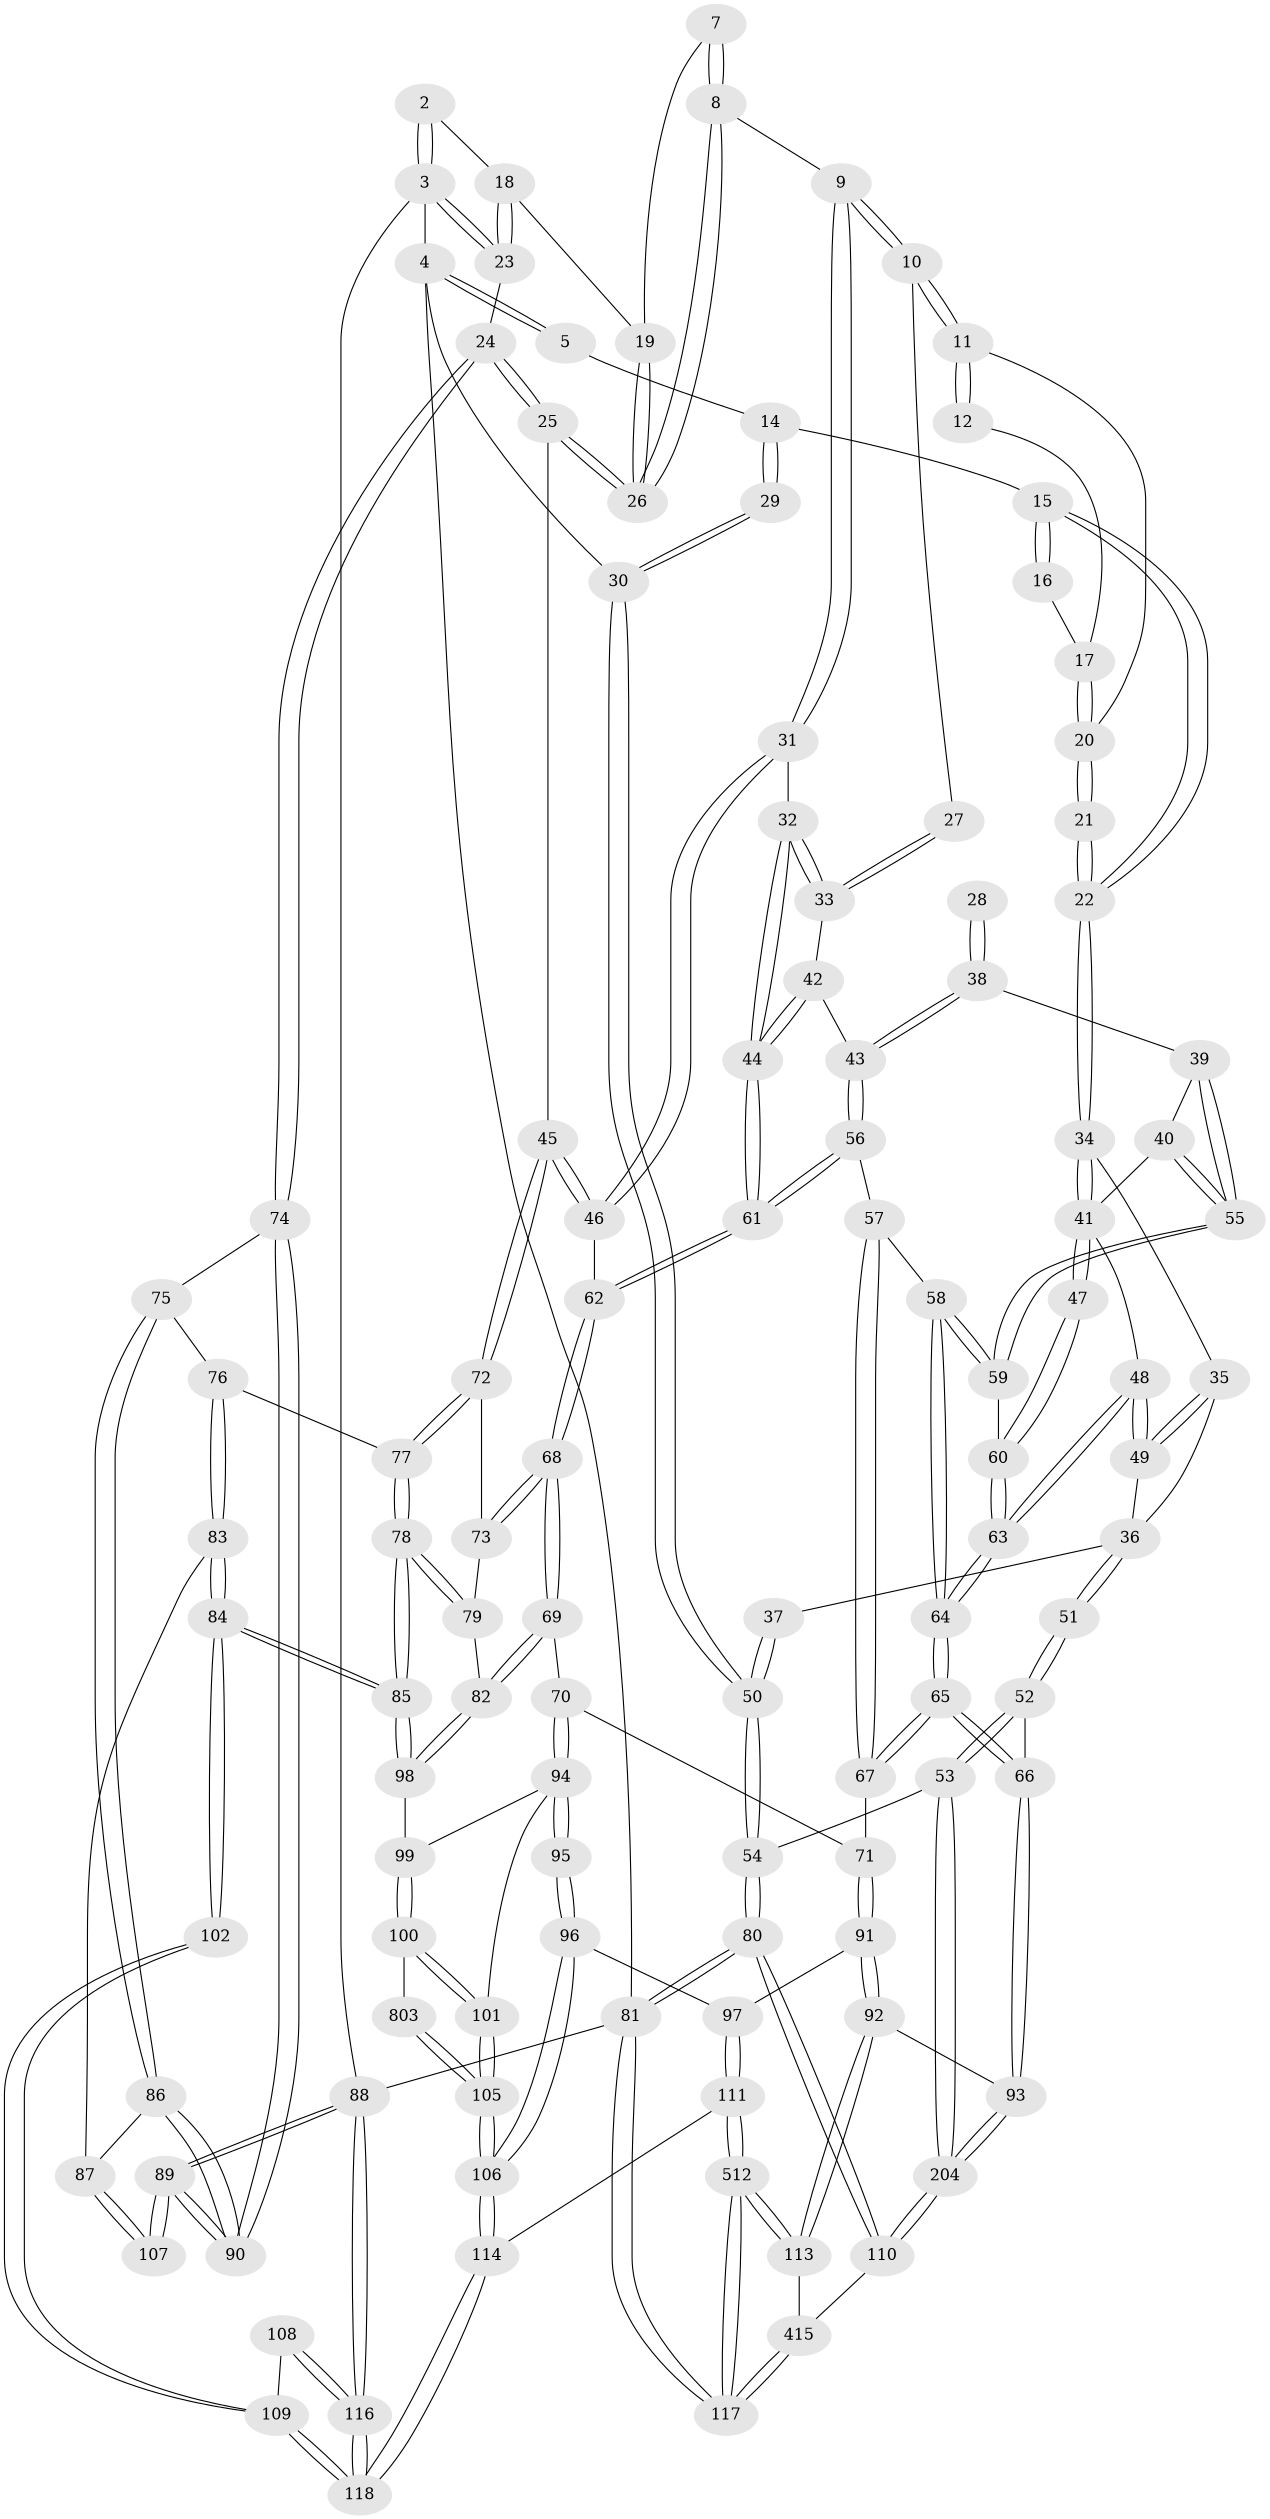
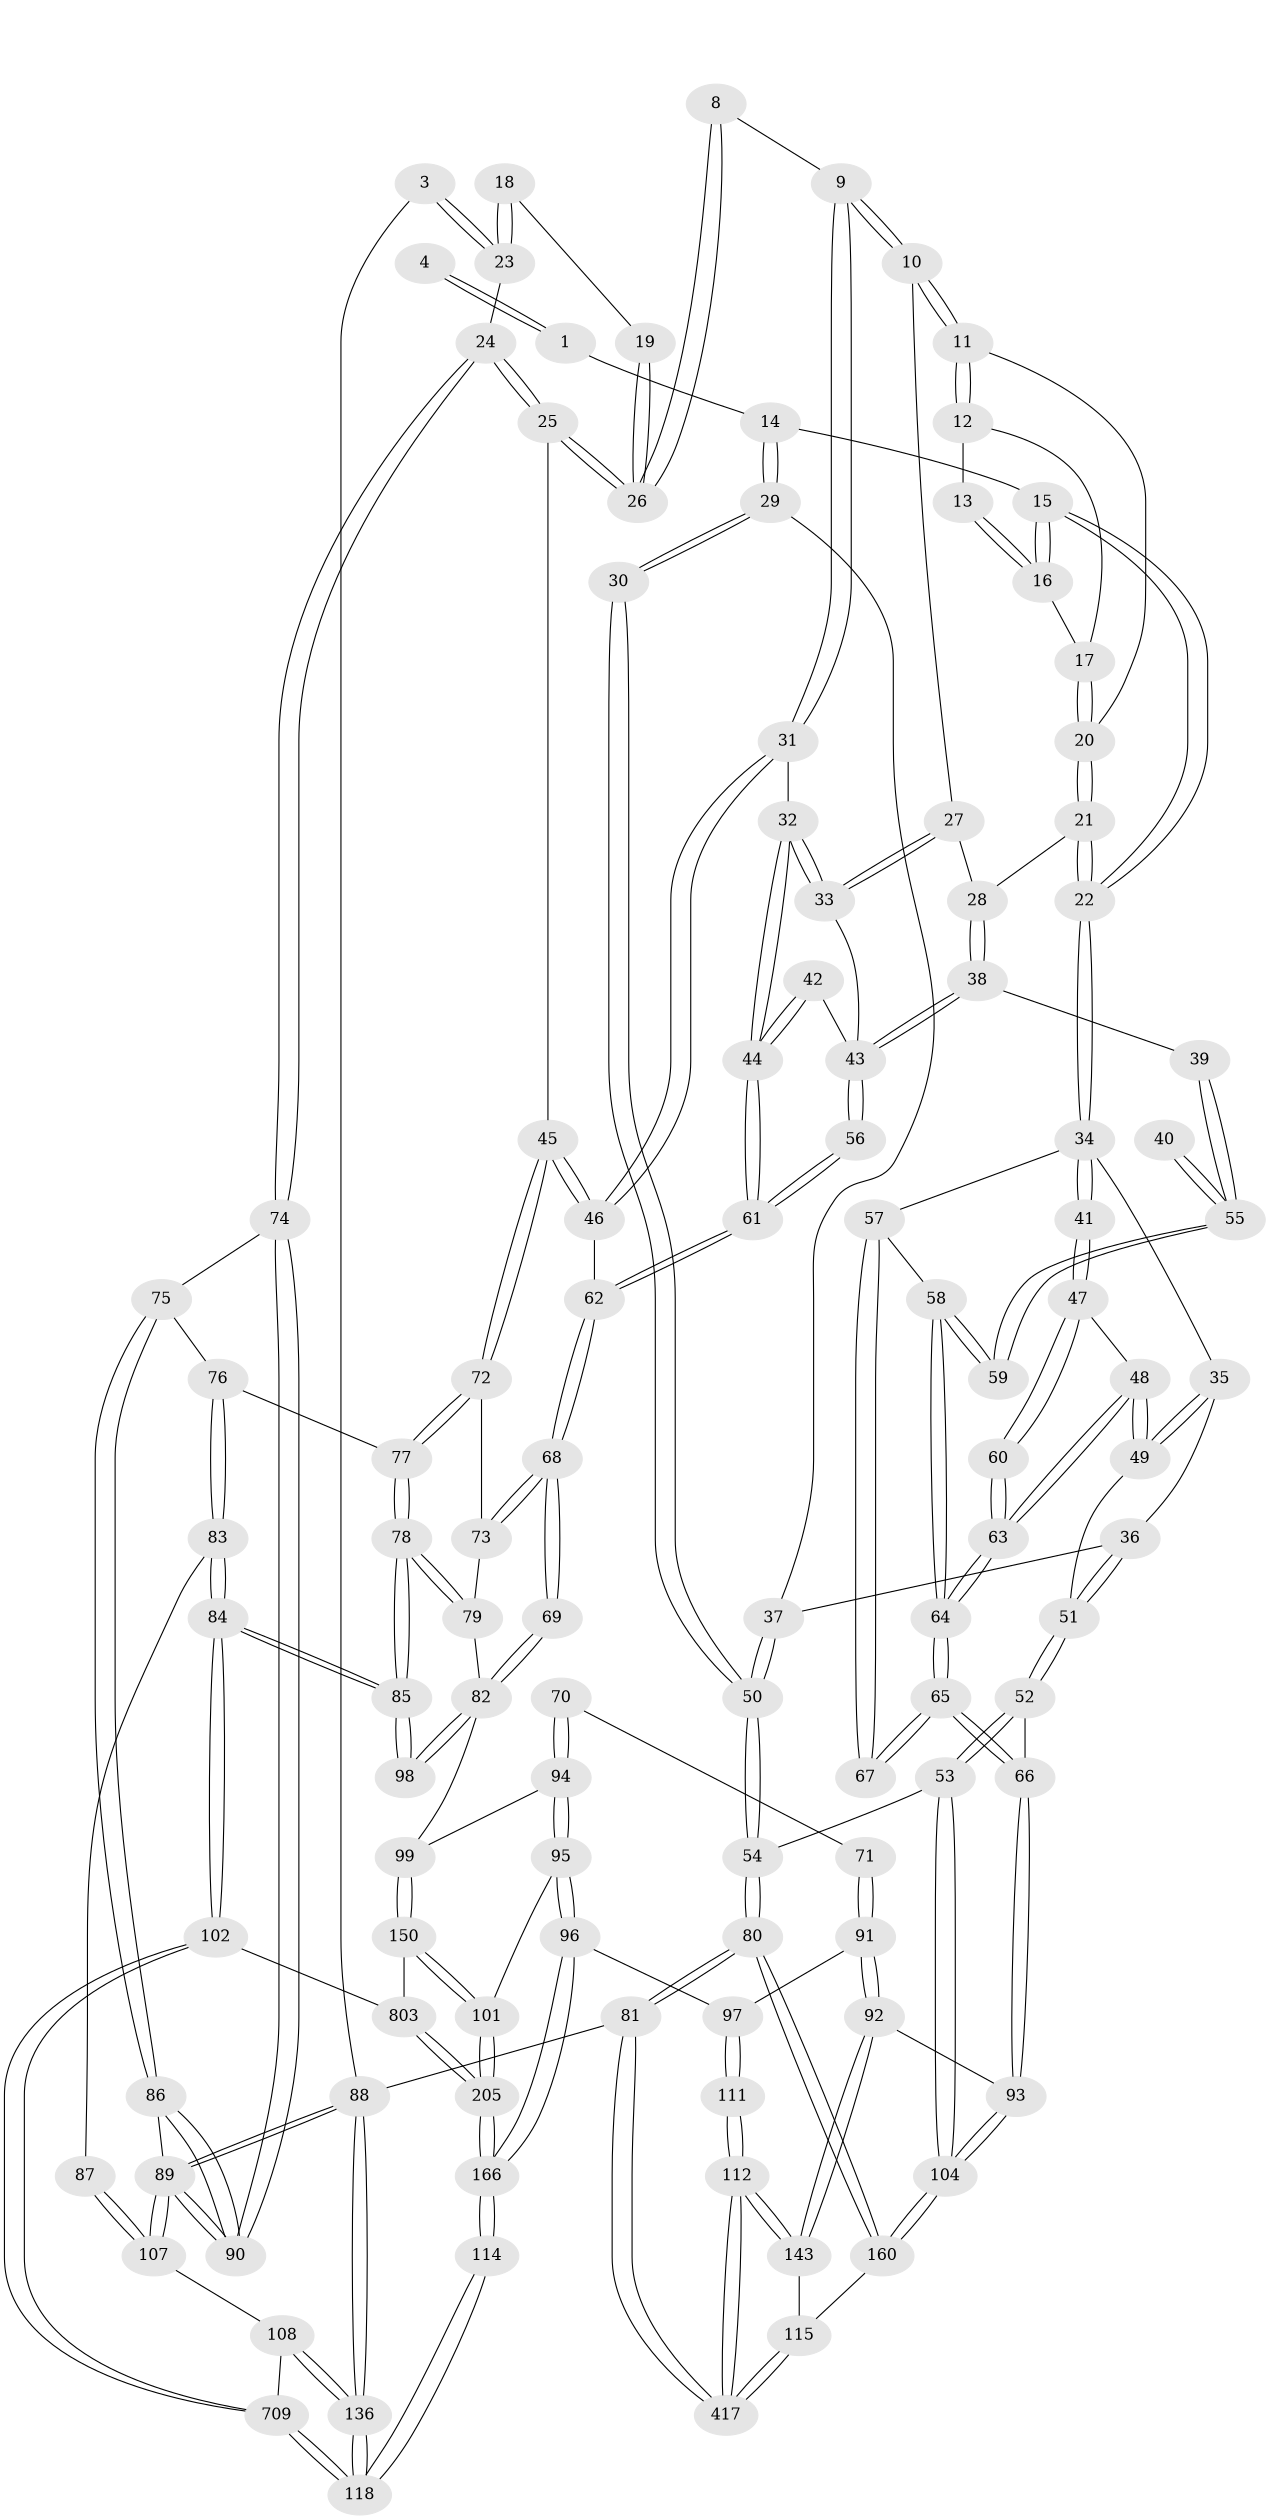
(716, 24) -> none
(425, 104) -> none
(425, 224) -> none
(566, 343) -> (566, 343)
(491, 438) -> none
none -> (963, 503)
none -> (966, 861)
none -> (1031, 861)
(819, 941) -> (857, 978)
none -> (930, 1062)
(1182, 1100) -> none
(505, 1145) -> none
(865, 1180) -> (980, 1180)
(1125, 1180) -> none
(1124, 1296) -> (1109, 1339)
(998, 1419) -> none
(1135, 1499) -> (1085, 1532)
(557, 1658) -> none
(405, 1818) -> (453, 1781)
(866, 1822) -> none
(504, 1892) -> (521, 1936)
(404, 1937) -> (404, 1937)
none -> (310, 1977)
(487, 2097) -> (487, 2097)
(121, 2136) -> (161, 2137)
(487, 2176) -> (487, 2176)
(737, 2176) -> (737, 2176)
(945, 2176) -> (945, 2176)
(605, 2179) -> none
(799, 2256) -> (799, 2256)
(882, 2256) -> (882, 2256)
none -> (218, 2296)
(799, 2336) -> (799, 2336)
(277, 2415) -> (277, 2415)
(360, 2415) -> (360, 2415)
(726, 2415) -> (726, 2415)
